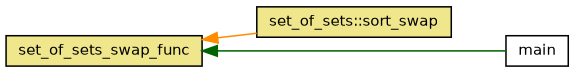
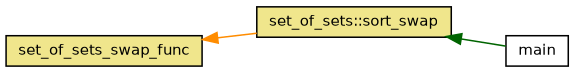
(362, 51) -> (483, 43)
